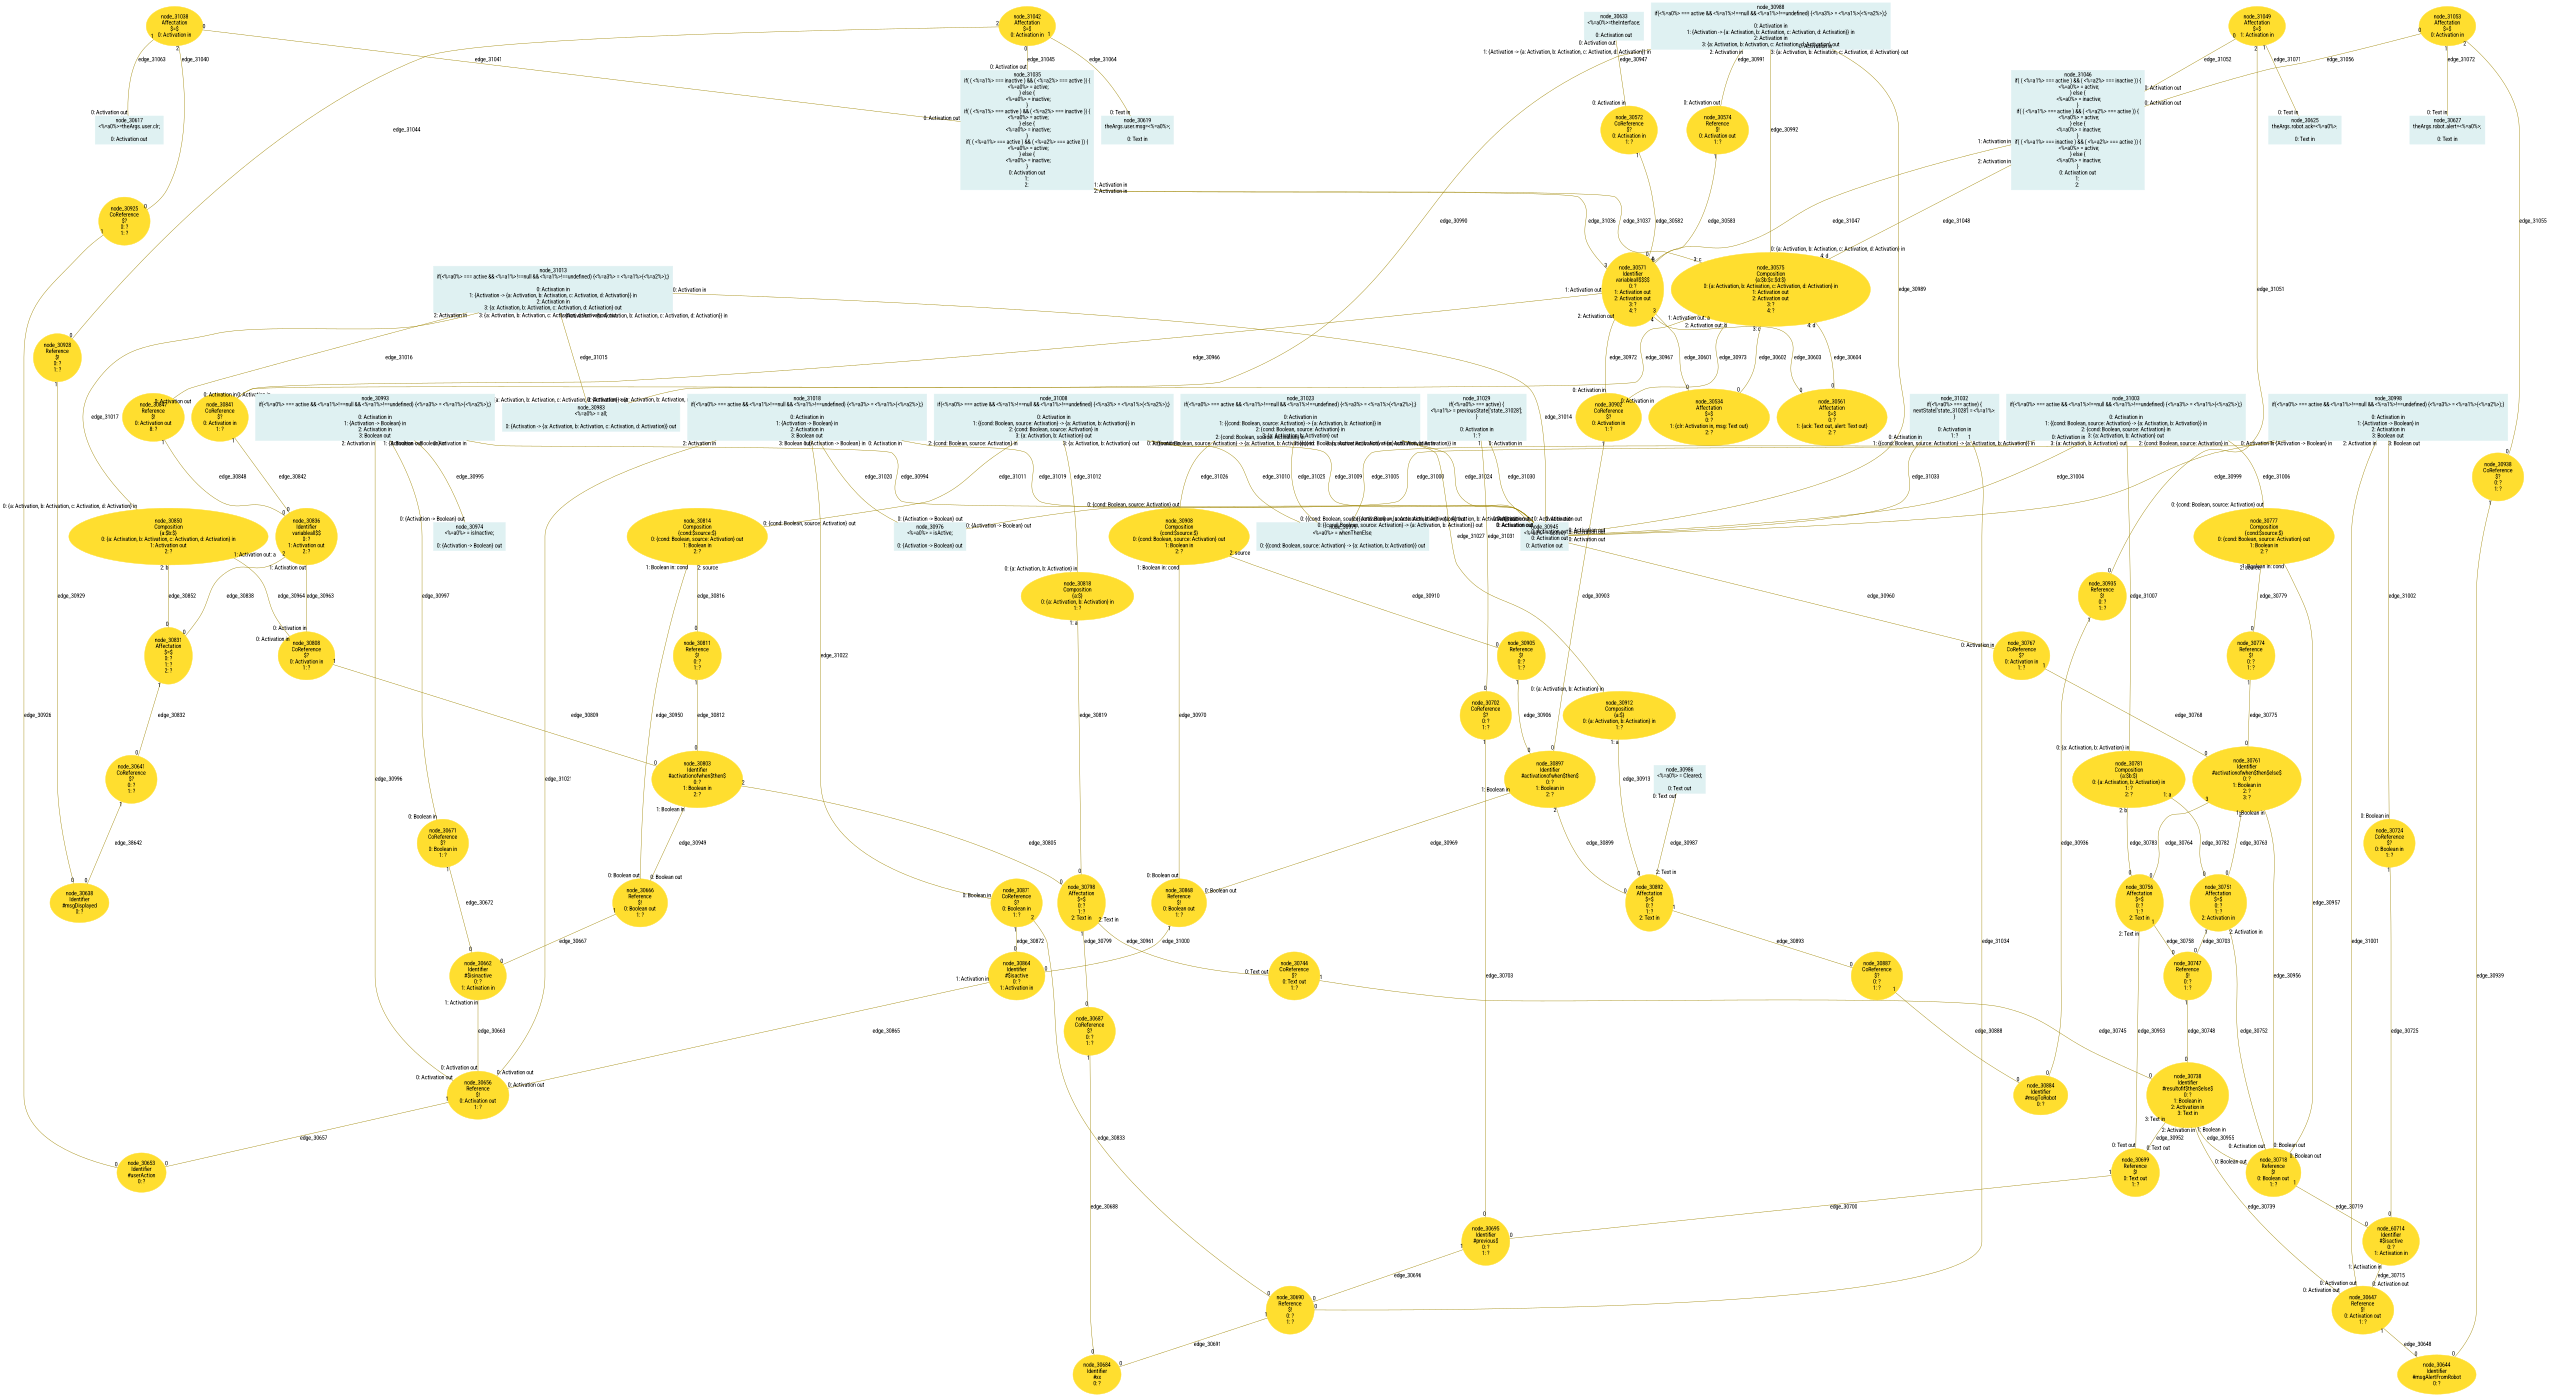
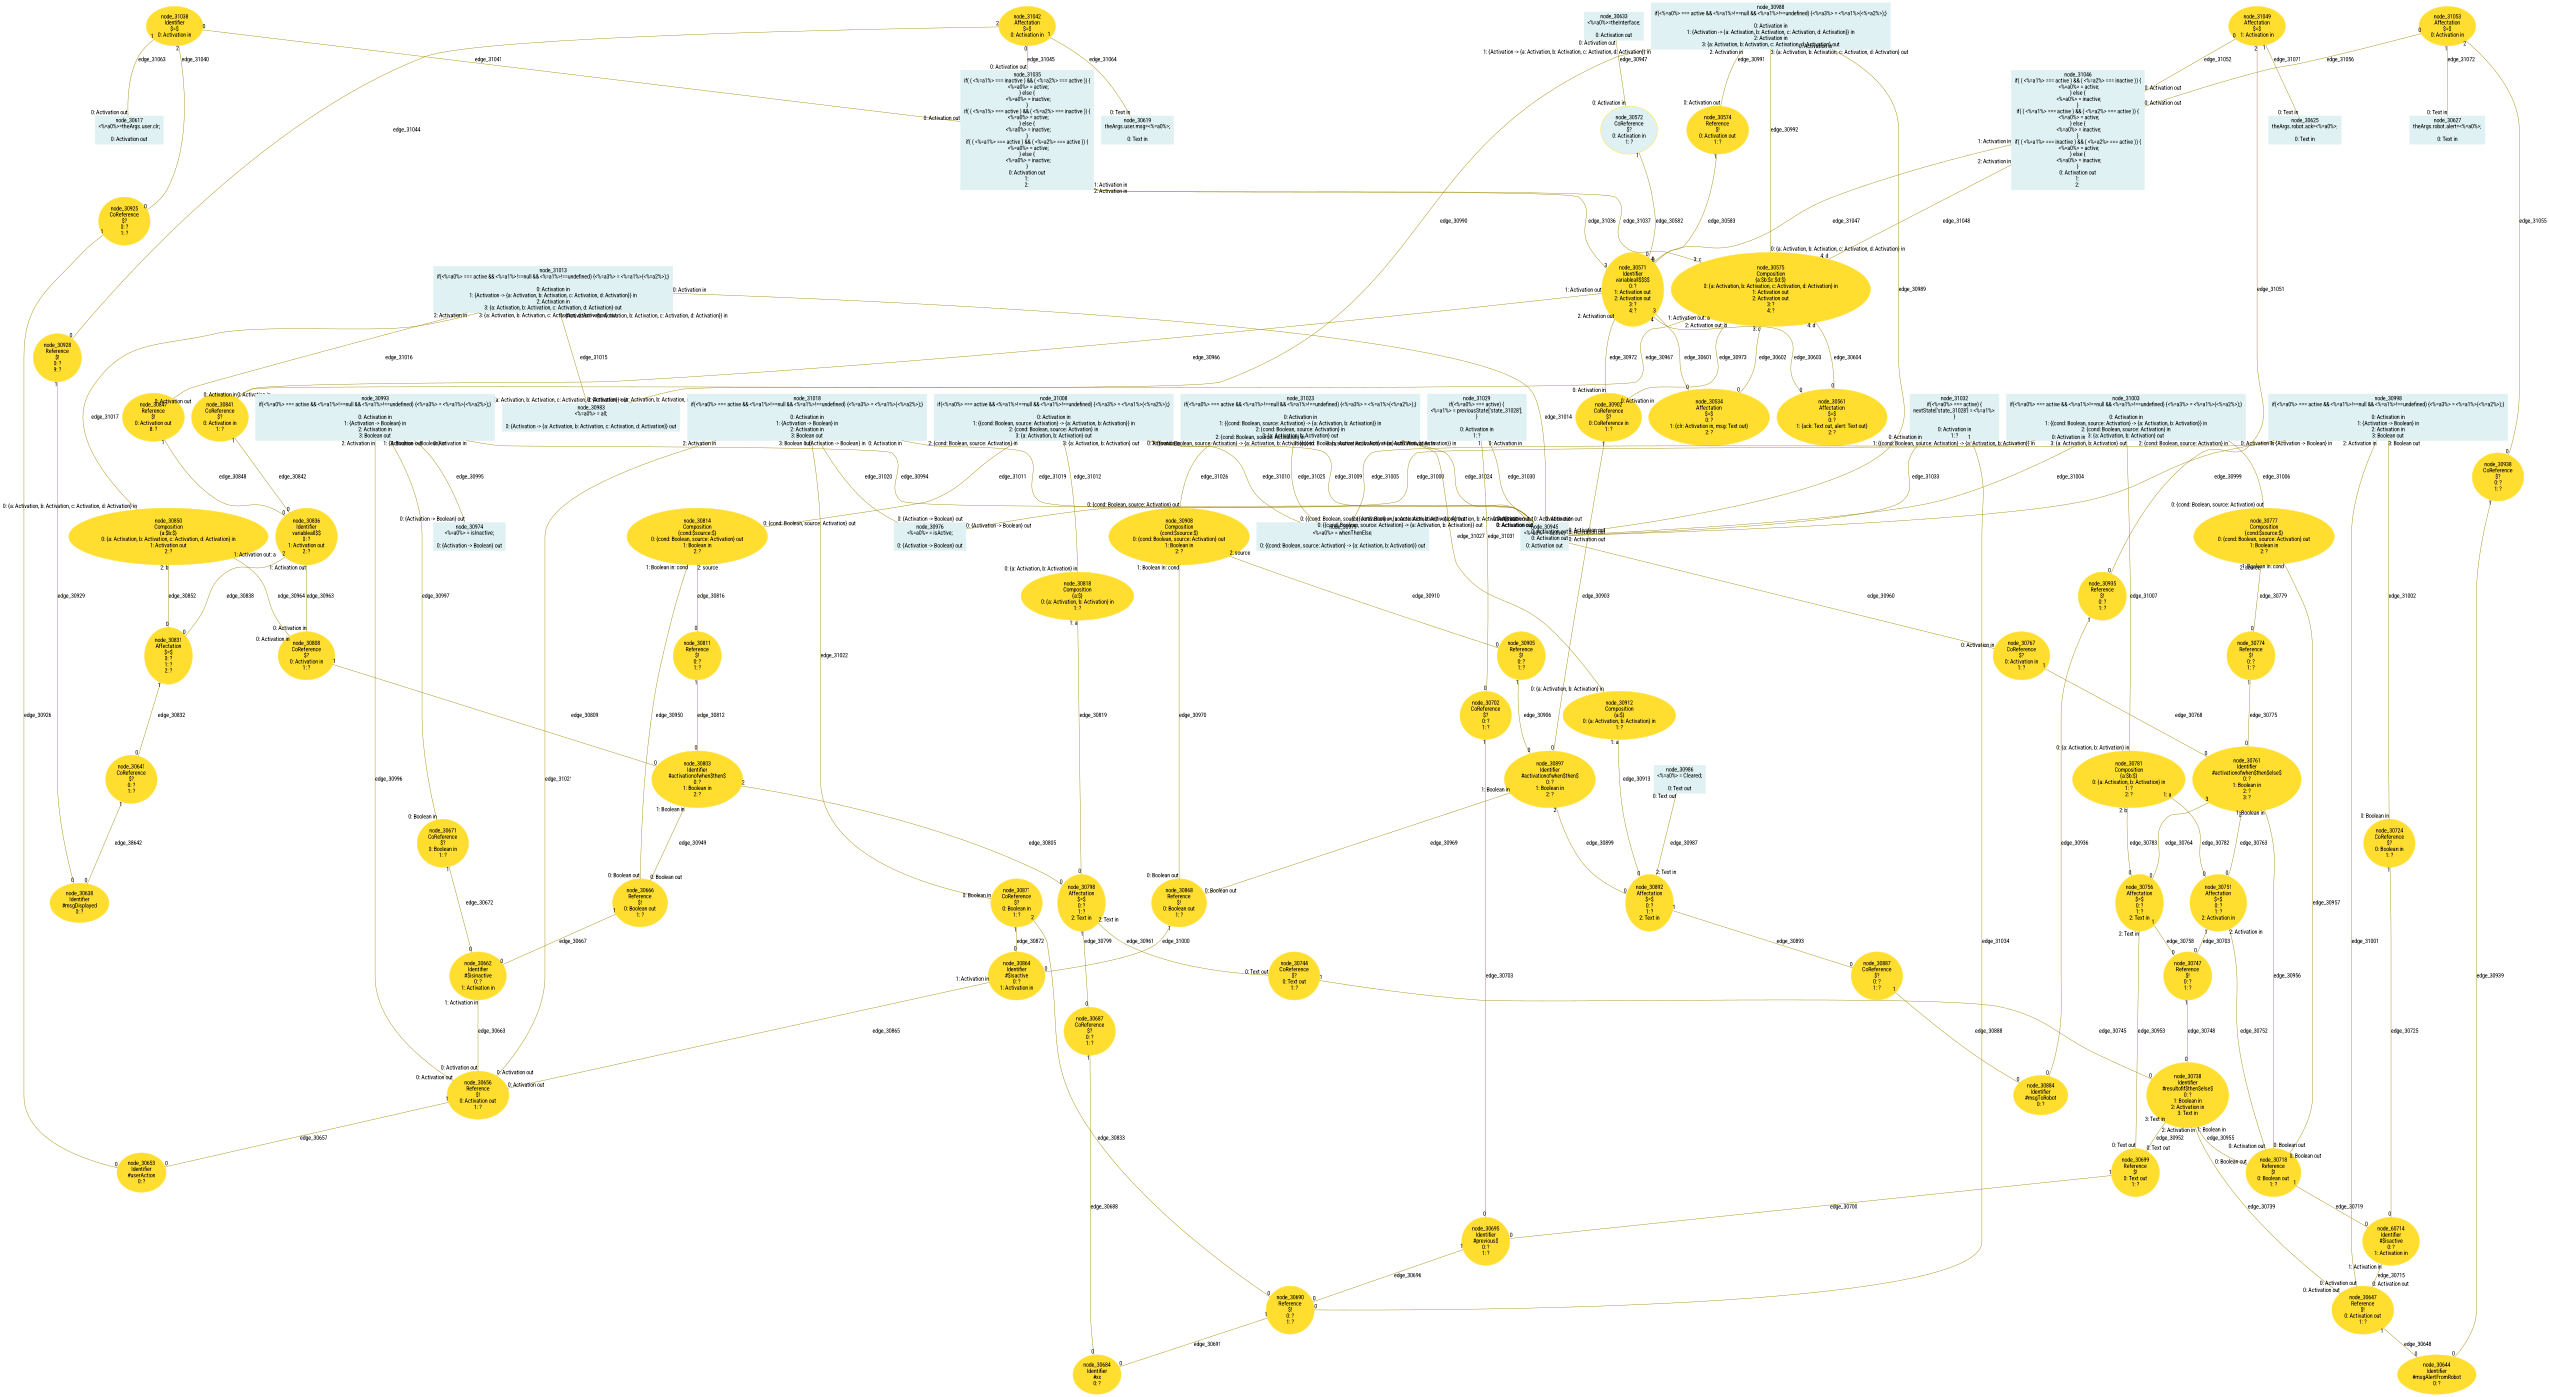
(175, 26) -> (175, 26)
(1629, 130) -> (1629, 130)
(57, 358) -> (57, 358)
(1609, 417) -> (1609, 417)
